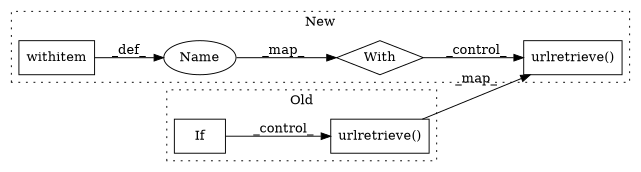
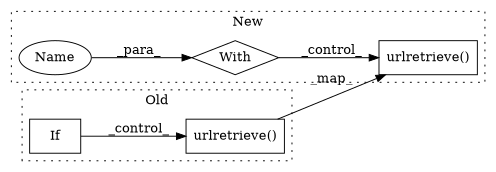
(283, 51) -> (139, 51)
(57, 58) -> none
